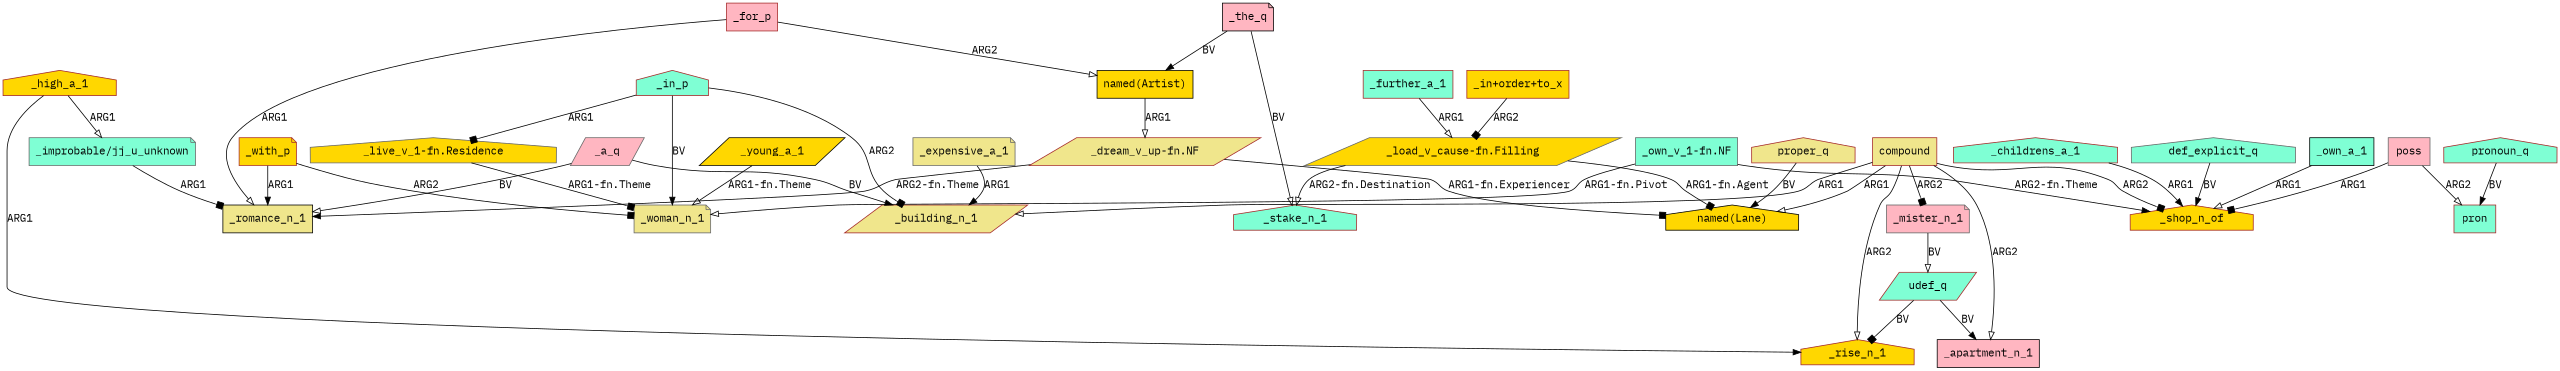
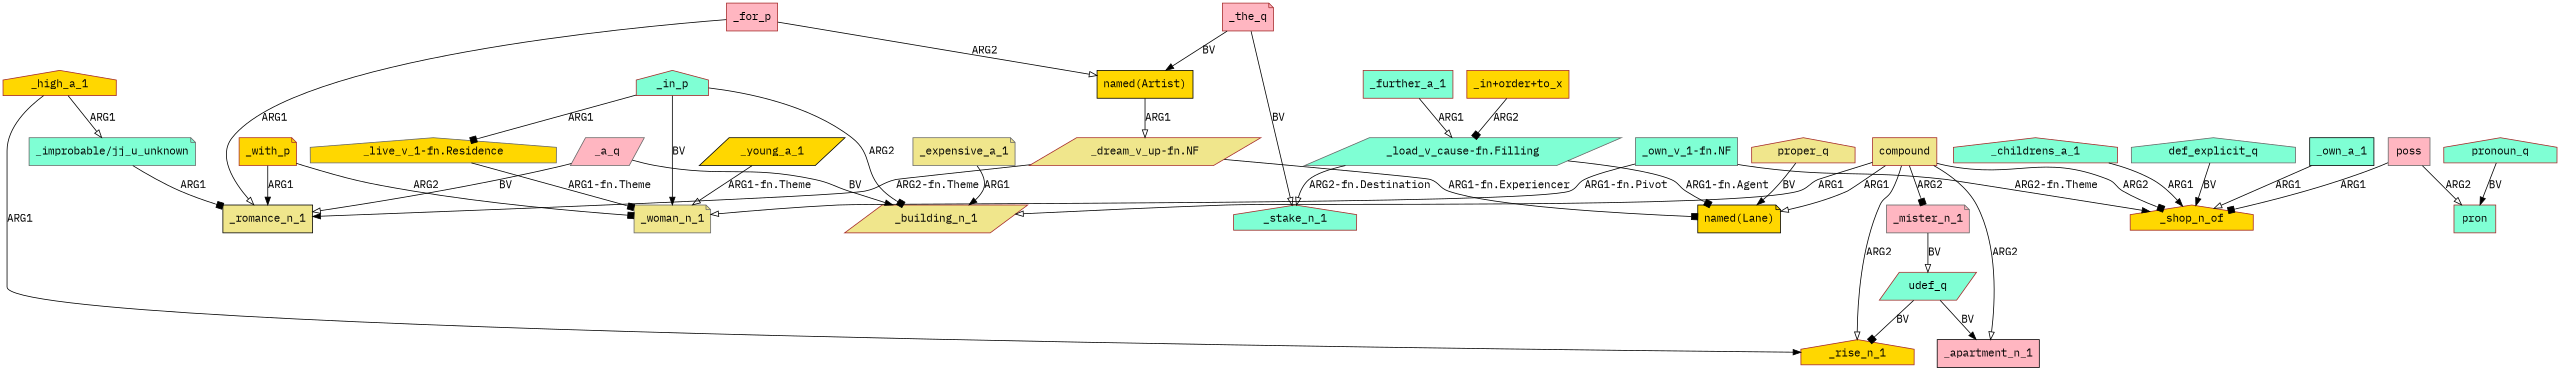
(1248, 17) -> (1248, 17)
(1463, 152) -> (1463, 152)
(1732, 219) -> (1739, 219)
